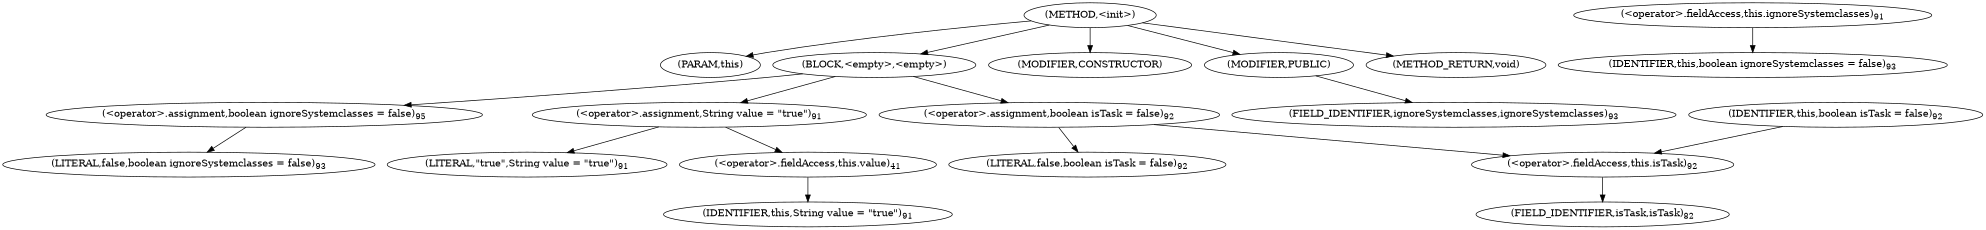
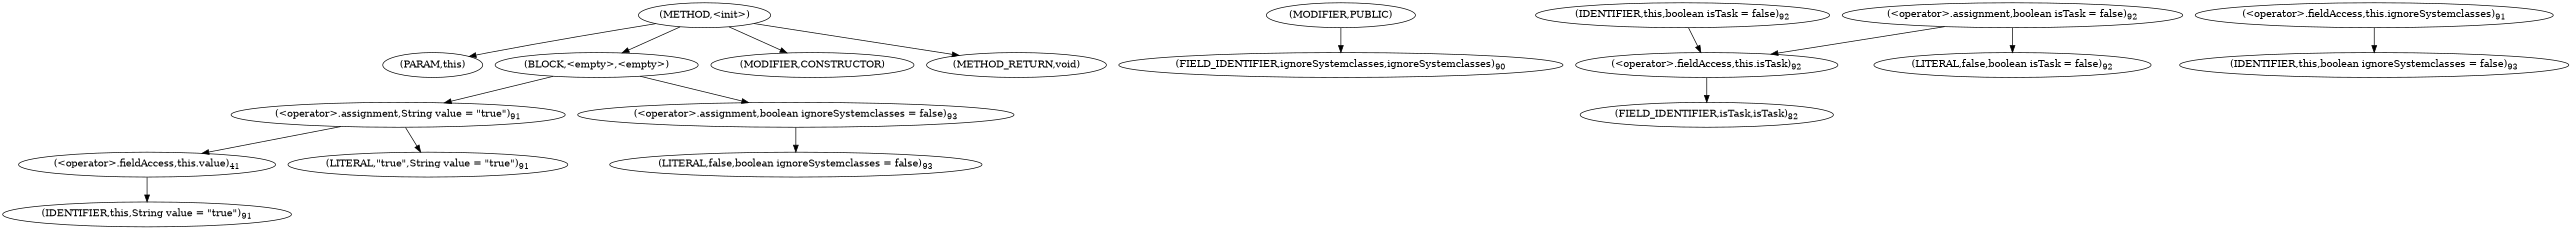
(1180, 39) -> none
(957, 89) -> none
(421, 114) -> (953, 114)
(1614, 114) -> (1501, 64)
